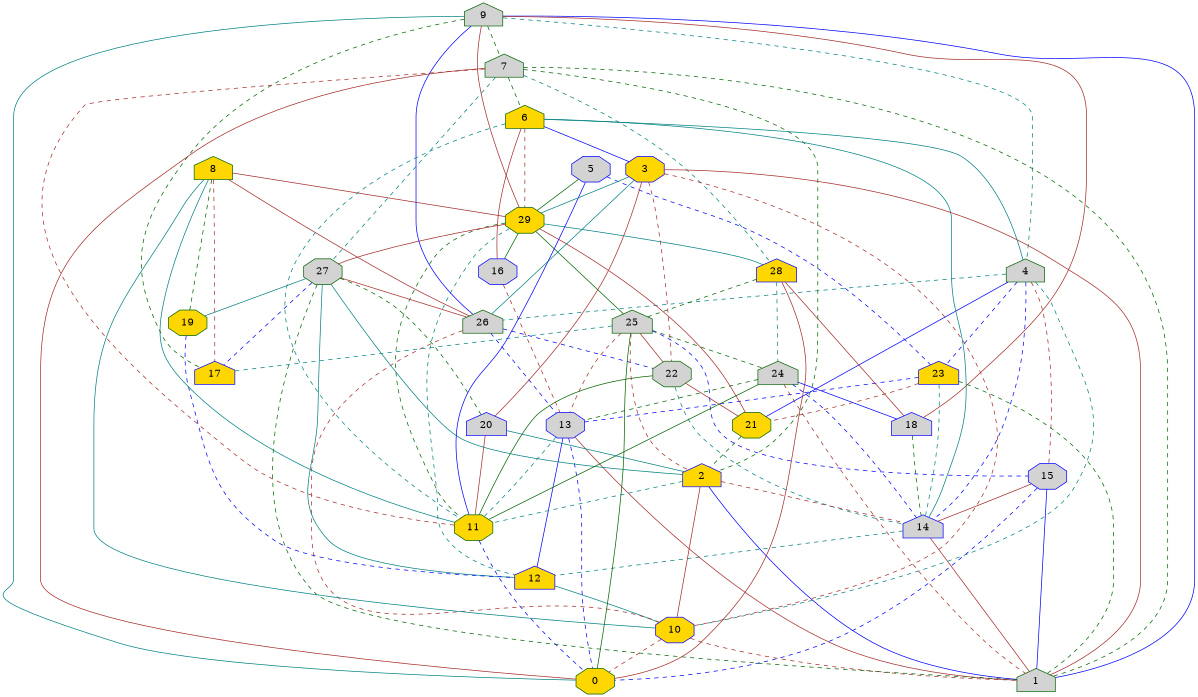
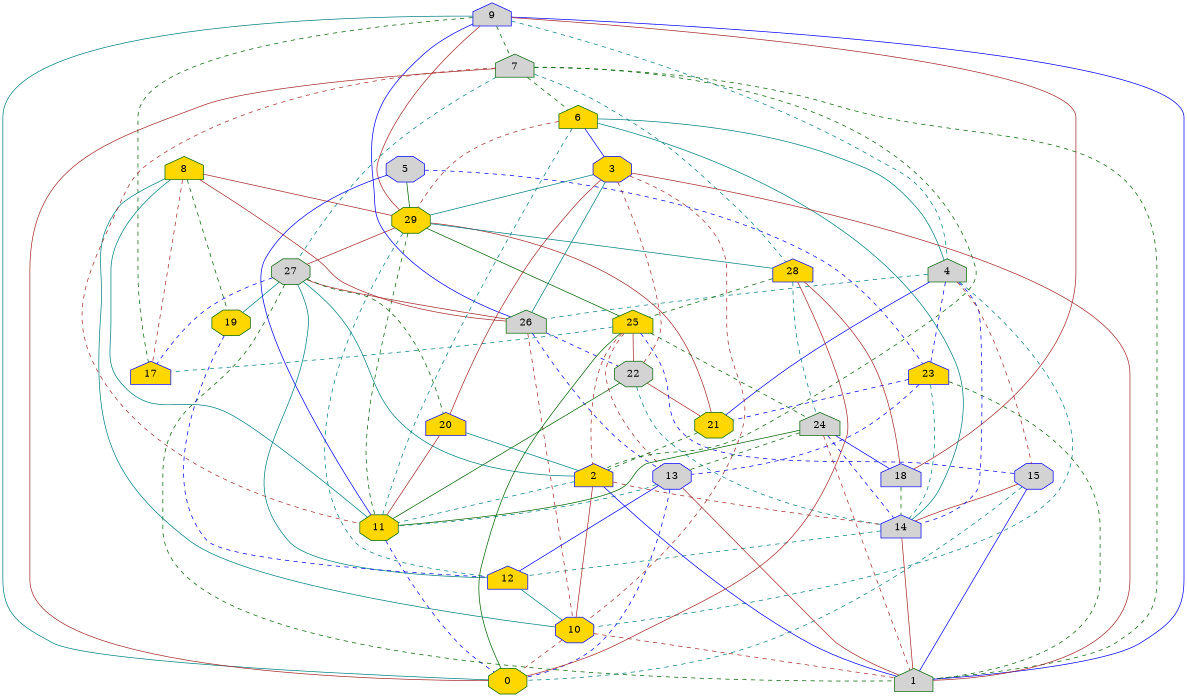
(484, 16) -> (492, 16)
(498, 272) -> none
(632, 323) -> (633, 323)
(845, 404) -> (821, 400)
(486, 425) -> (446, 425)
(848, 633) -> (805, 625)
